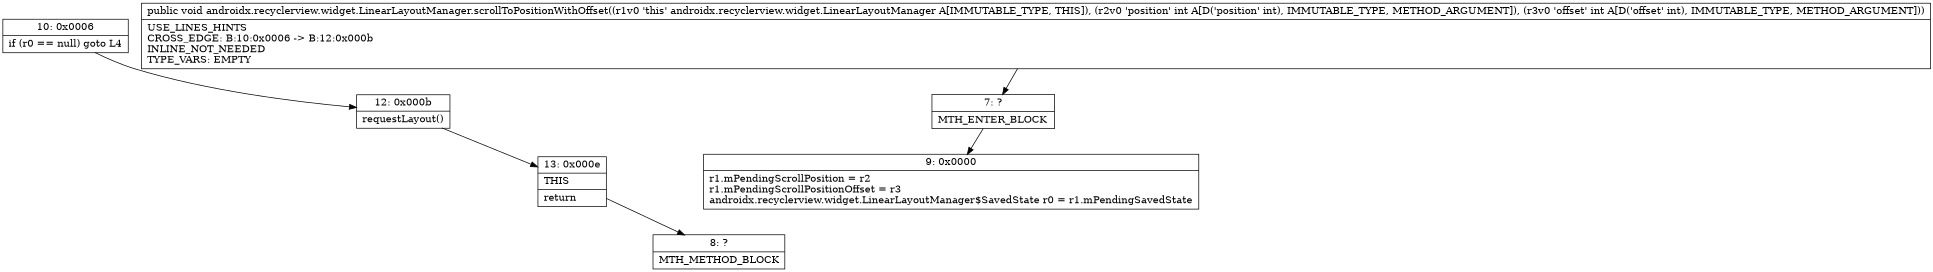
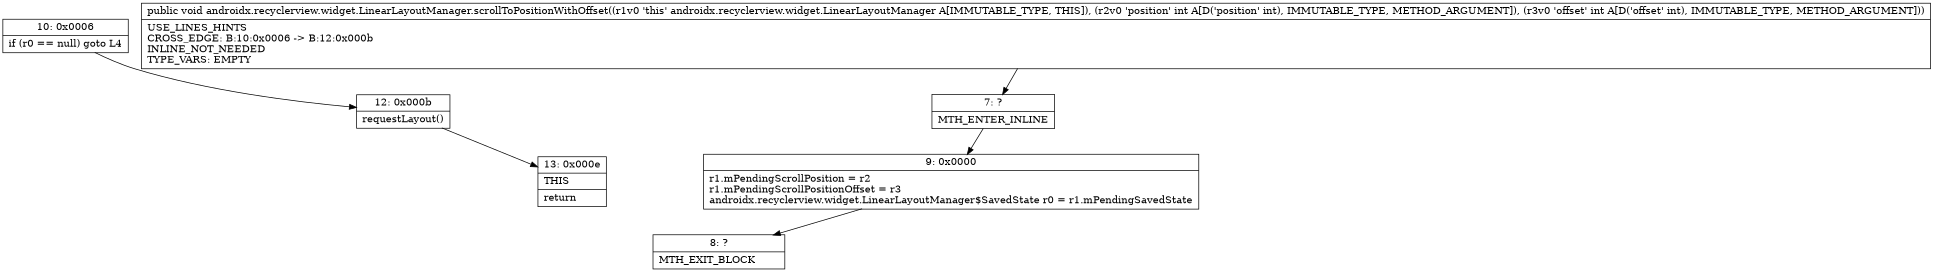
(993, 120) -> (993, 120)
(642, 215) -> (821, 221)
(719, 260) -> (707, 260)
